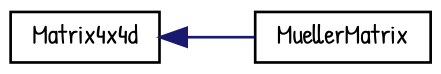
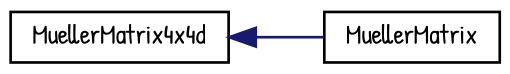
(85, 37) -> (120, 37)
